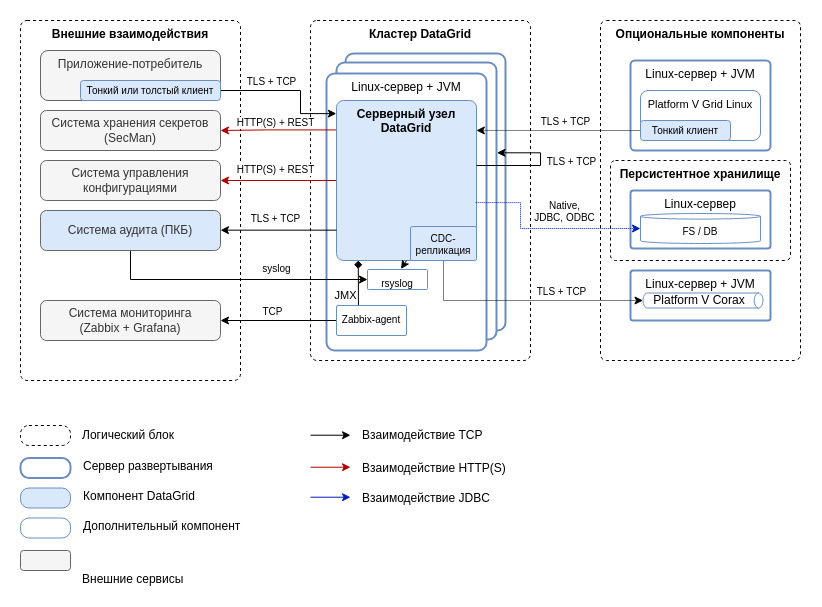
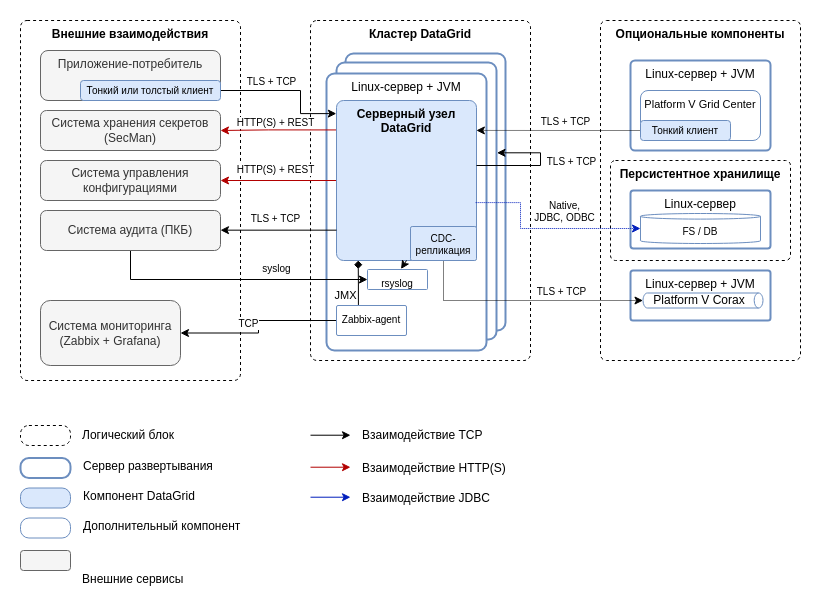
(701, 112) -> (701, 112)
(131, 231) -> (131, 231)
(131, 321) -> (111, 333)
